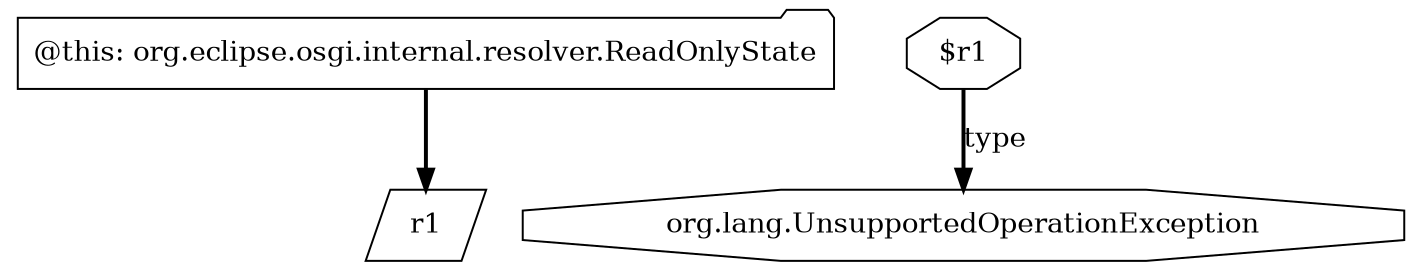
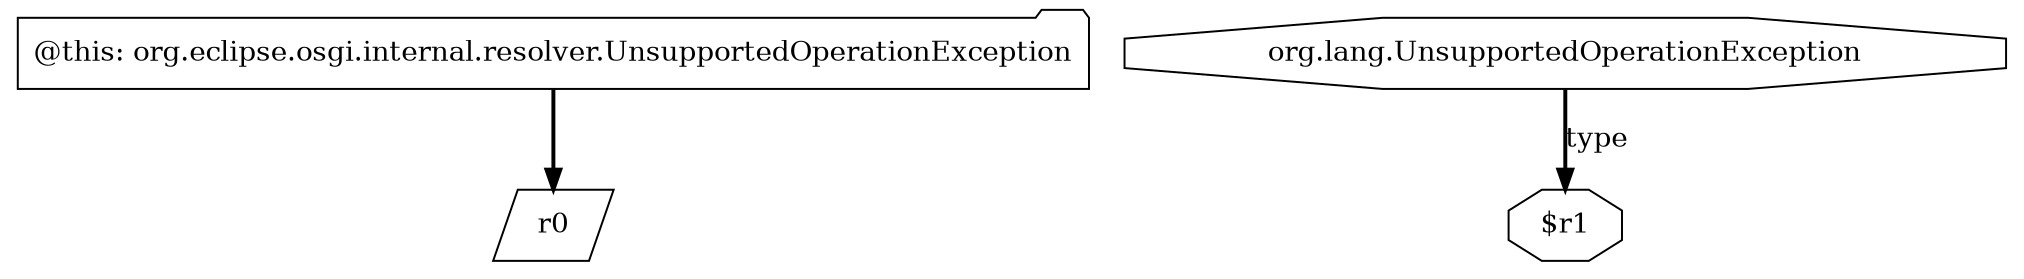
(426, 53) -> (553, 53)
(963, 129) -> (1565, 129)
(426, 225) -> (553, 225)
